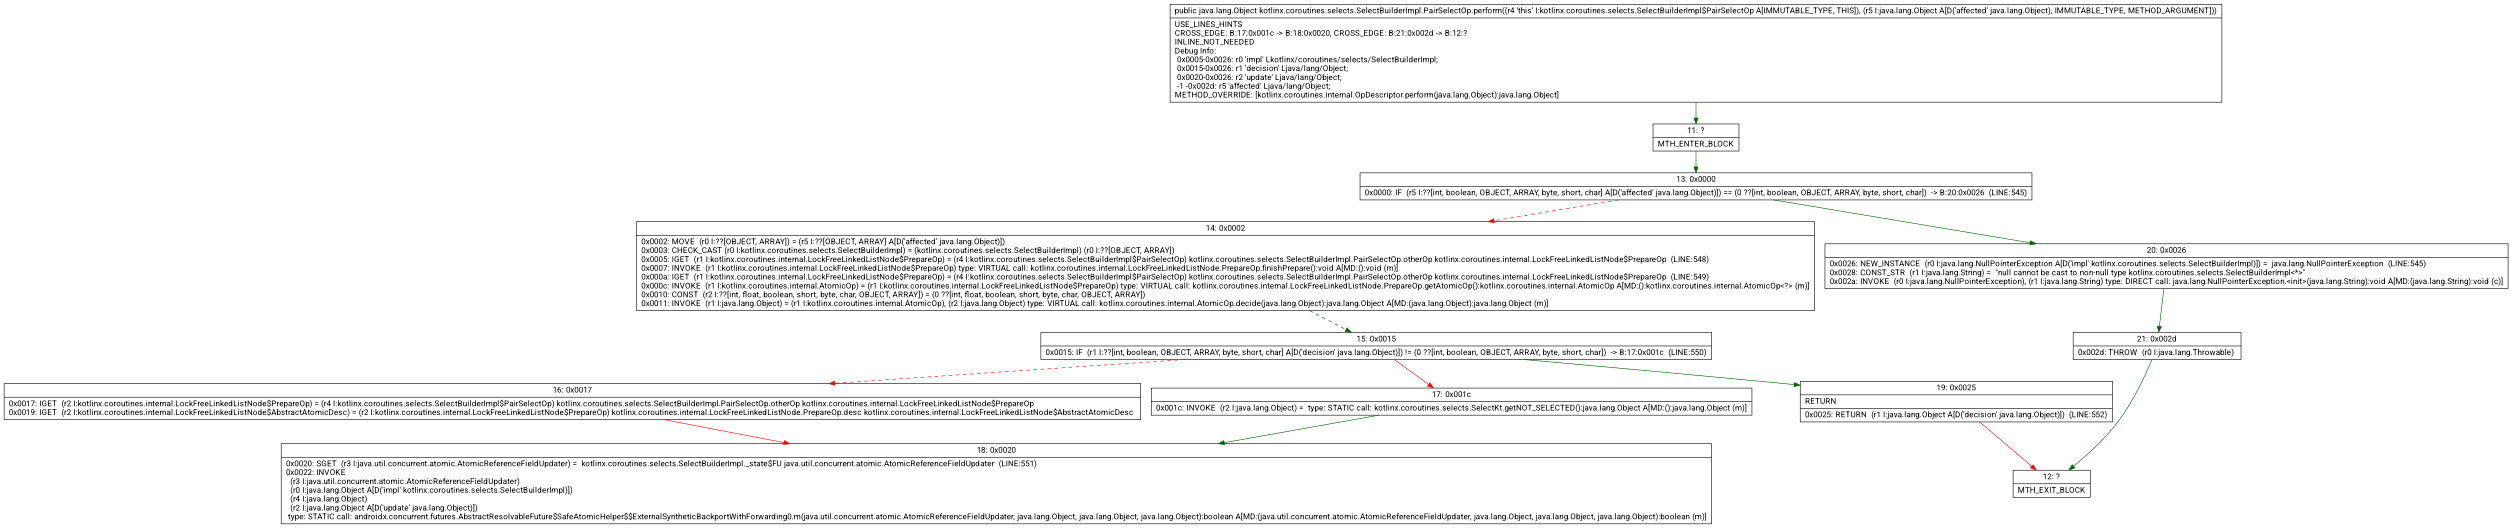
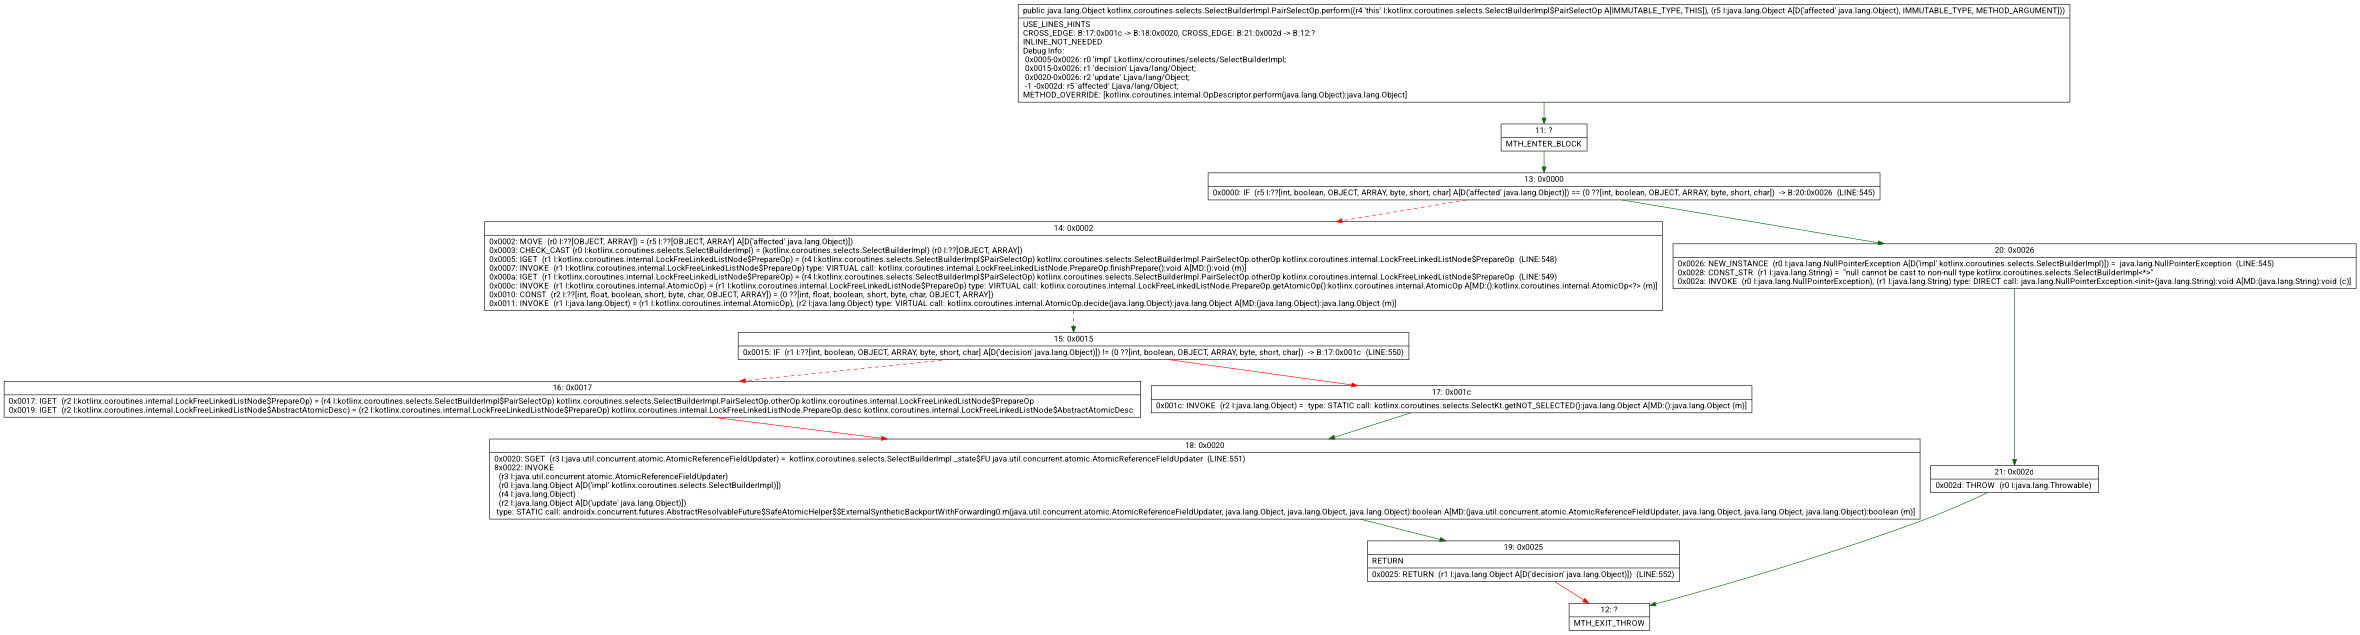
(1659, 372) -> (1400, 529)
(318, 473) -> (526, 468)
(2052, 490) -> (1609, 623)
